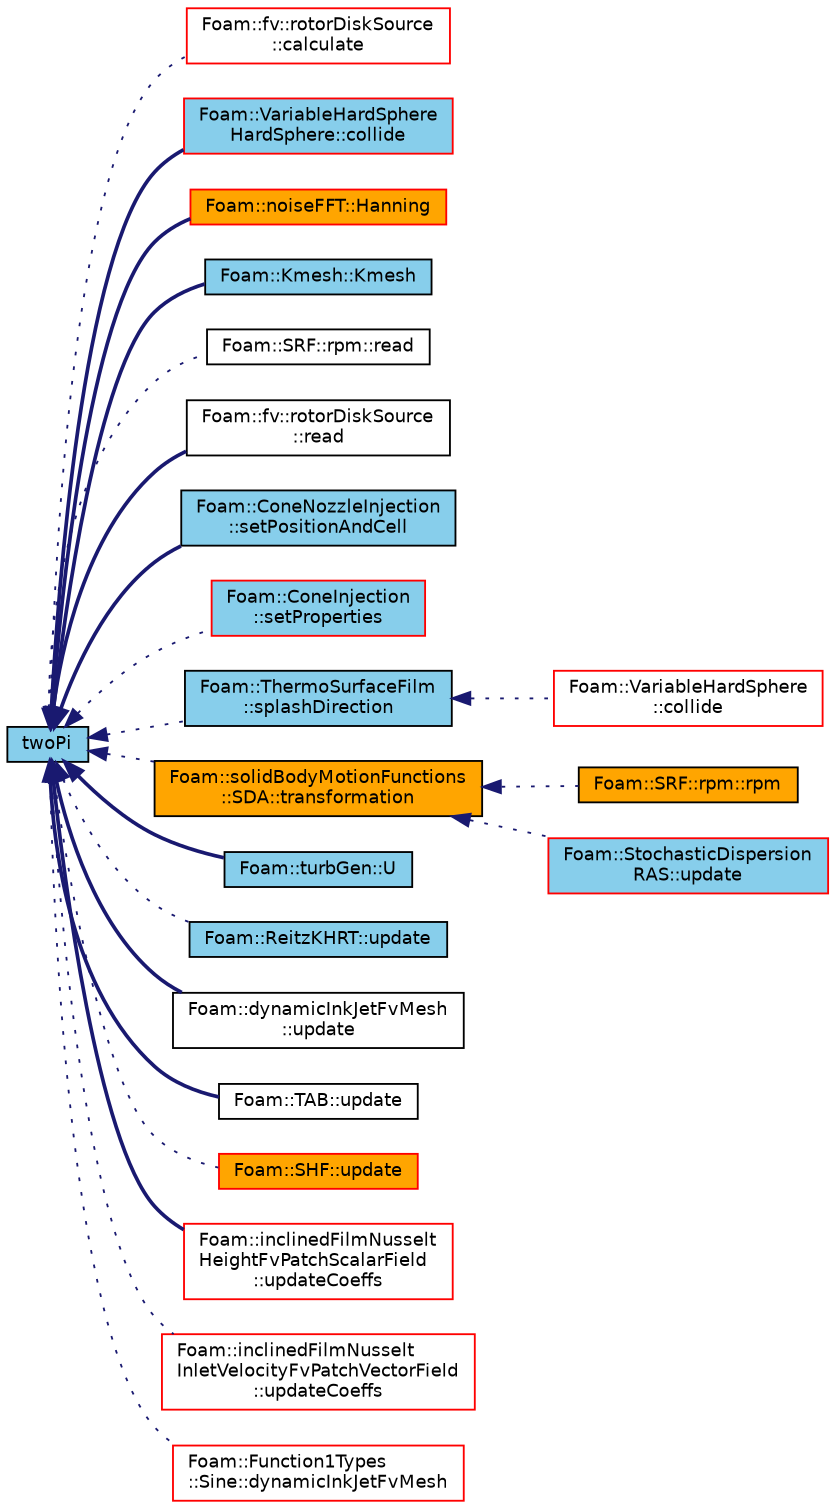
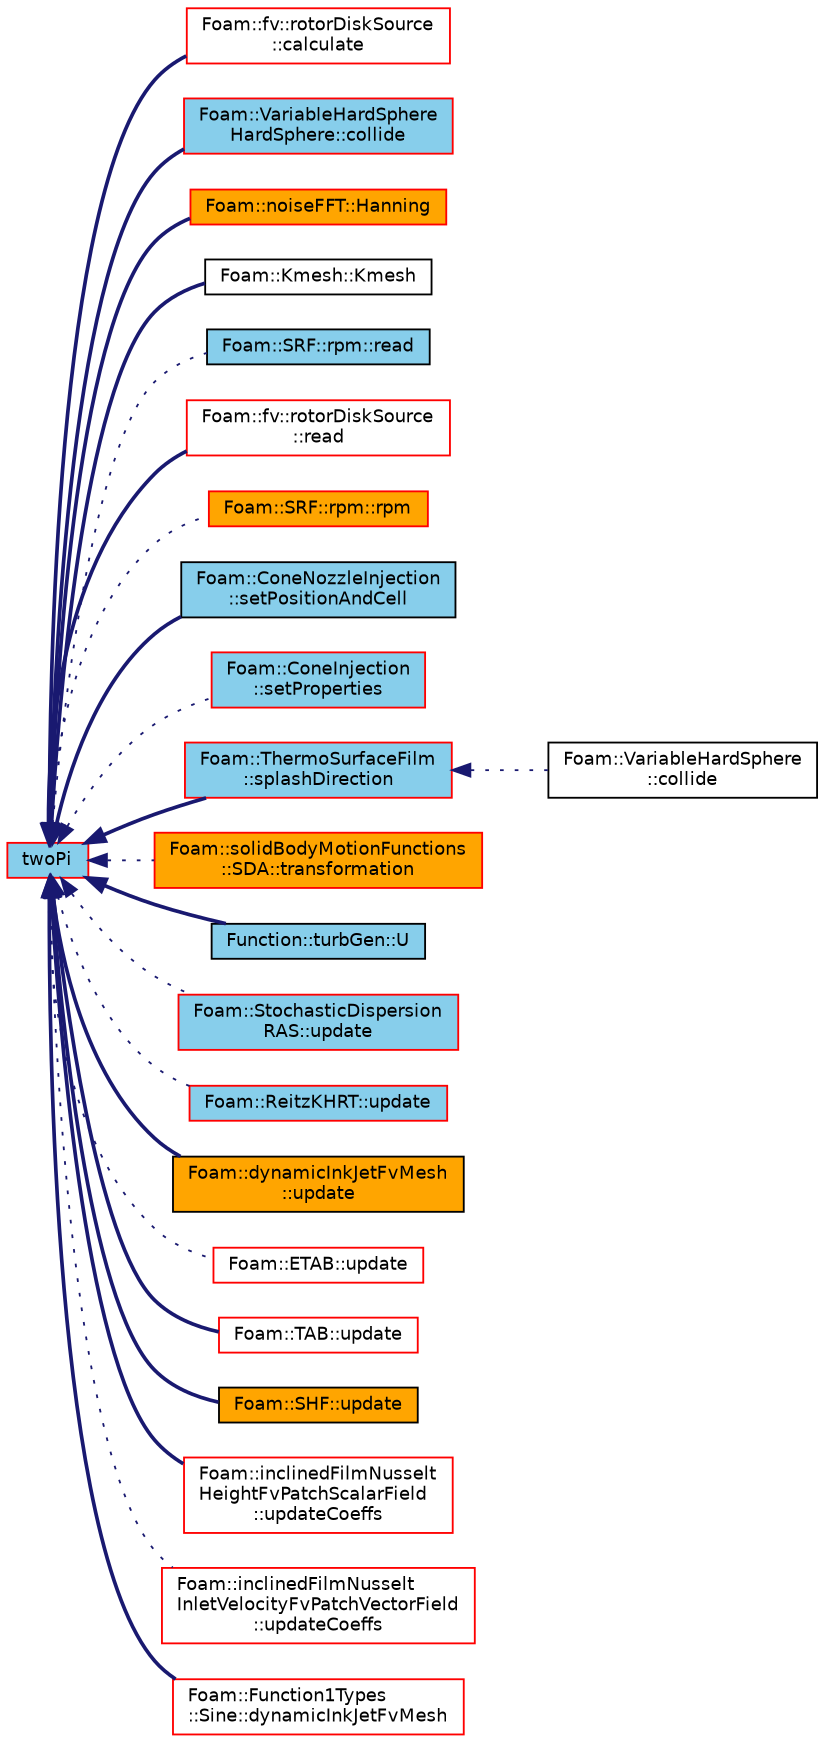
(318, 277) -> (318, 277)
(318, 347) -> (318, 347)
(74, 367) -> (67, 425)
(318, 428) -> (318, 428)
(318, 698) -> (318, 770)
(688, 698) -> (683, 770)
(146, 728) -> (154, 815)
(48, 744) -> (48, 860)
(688, 785) -> (318, 509)
(540, 786) -> (88, 645)
(318, 789) -> (318, 860)
(513, 829) -> (124, 953)
(318, 870) -> (318, 941)
(318, 939) -> (318, 1103)
(102, 1020) -> (101, 1244)
(318, 1020) -> (318, 1184)
(318, 1101) -> (318, 1335)
(72, 1125) -> (65, 1300)
(318, 1171) -> (318, 1405)
none -> (318, 1265)
